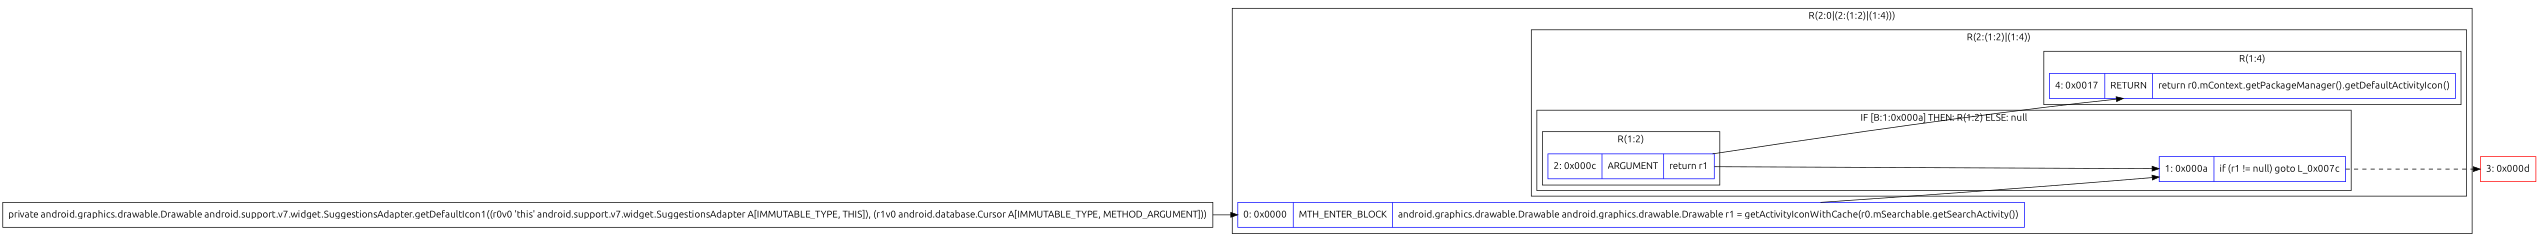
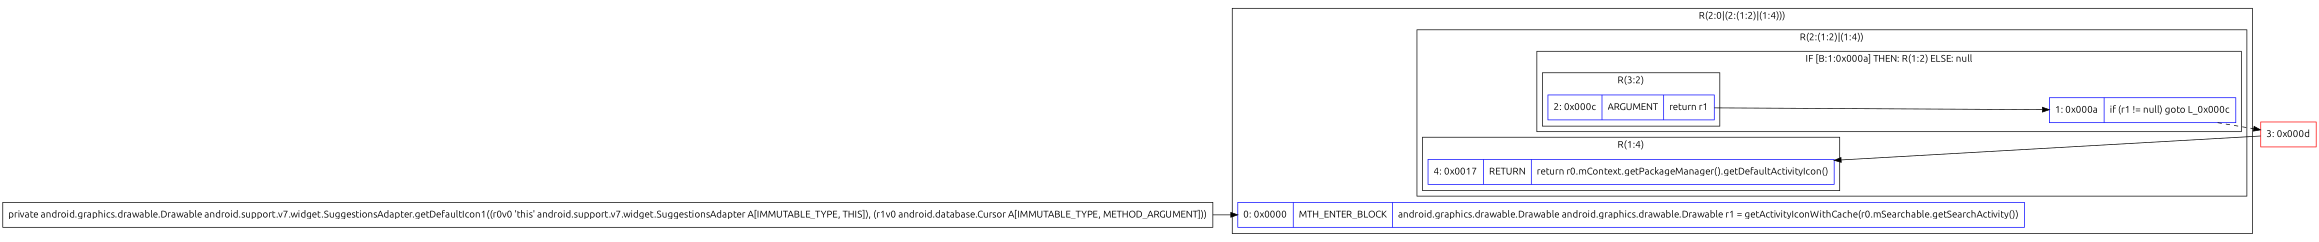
(1914, 124) -> (2051, 148)
(1631, 140) -> (1631, 81)
(2280, 169) -> (2170, 110)
(2044, 186) -> none
